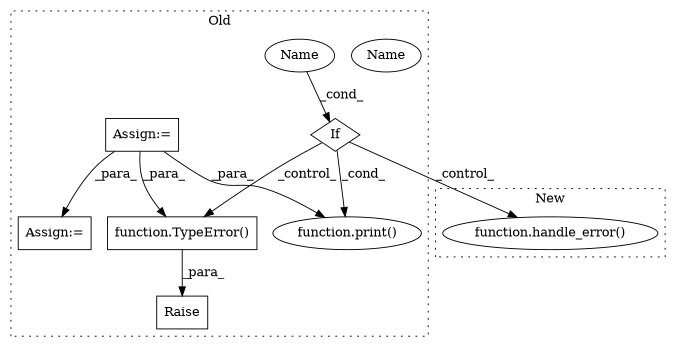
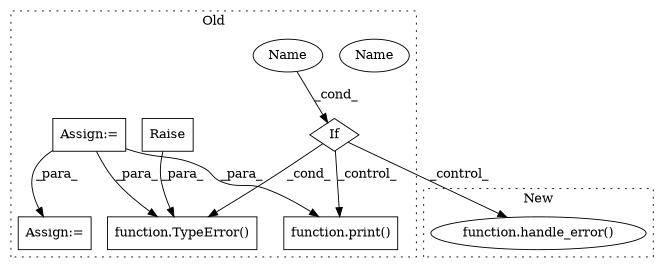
(307, 174) -> (309, 174)
(364, 174) -> (367, 174)
(347, 233) -> (341, 233)
(182, 268) -> (161, 180)
